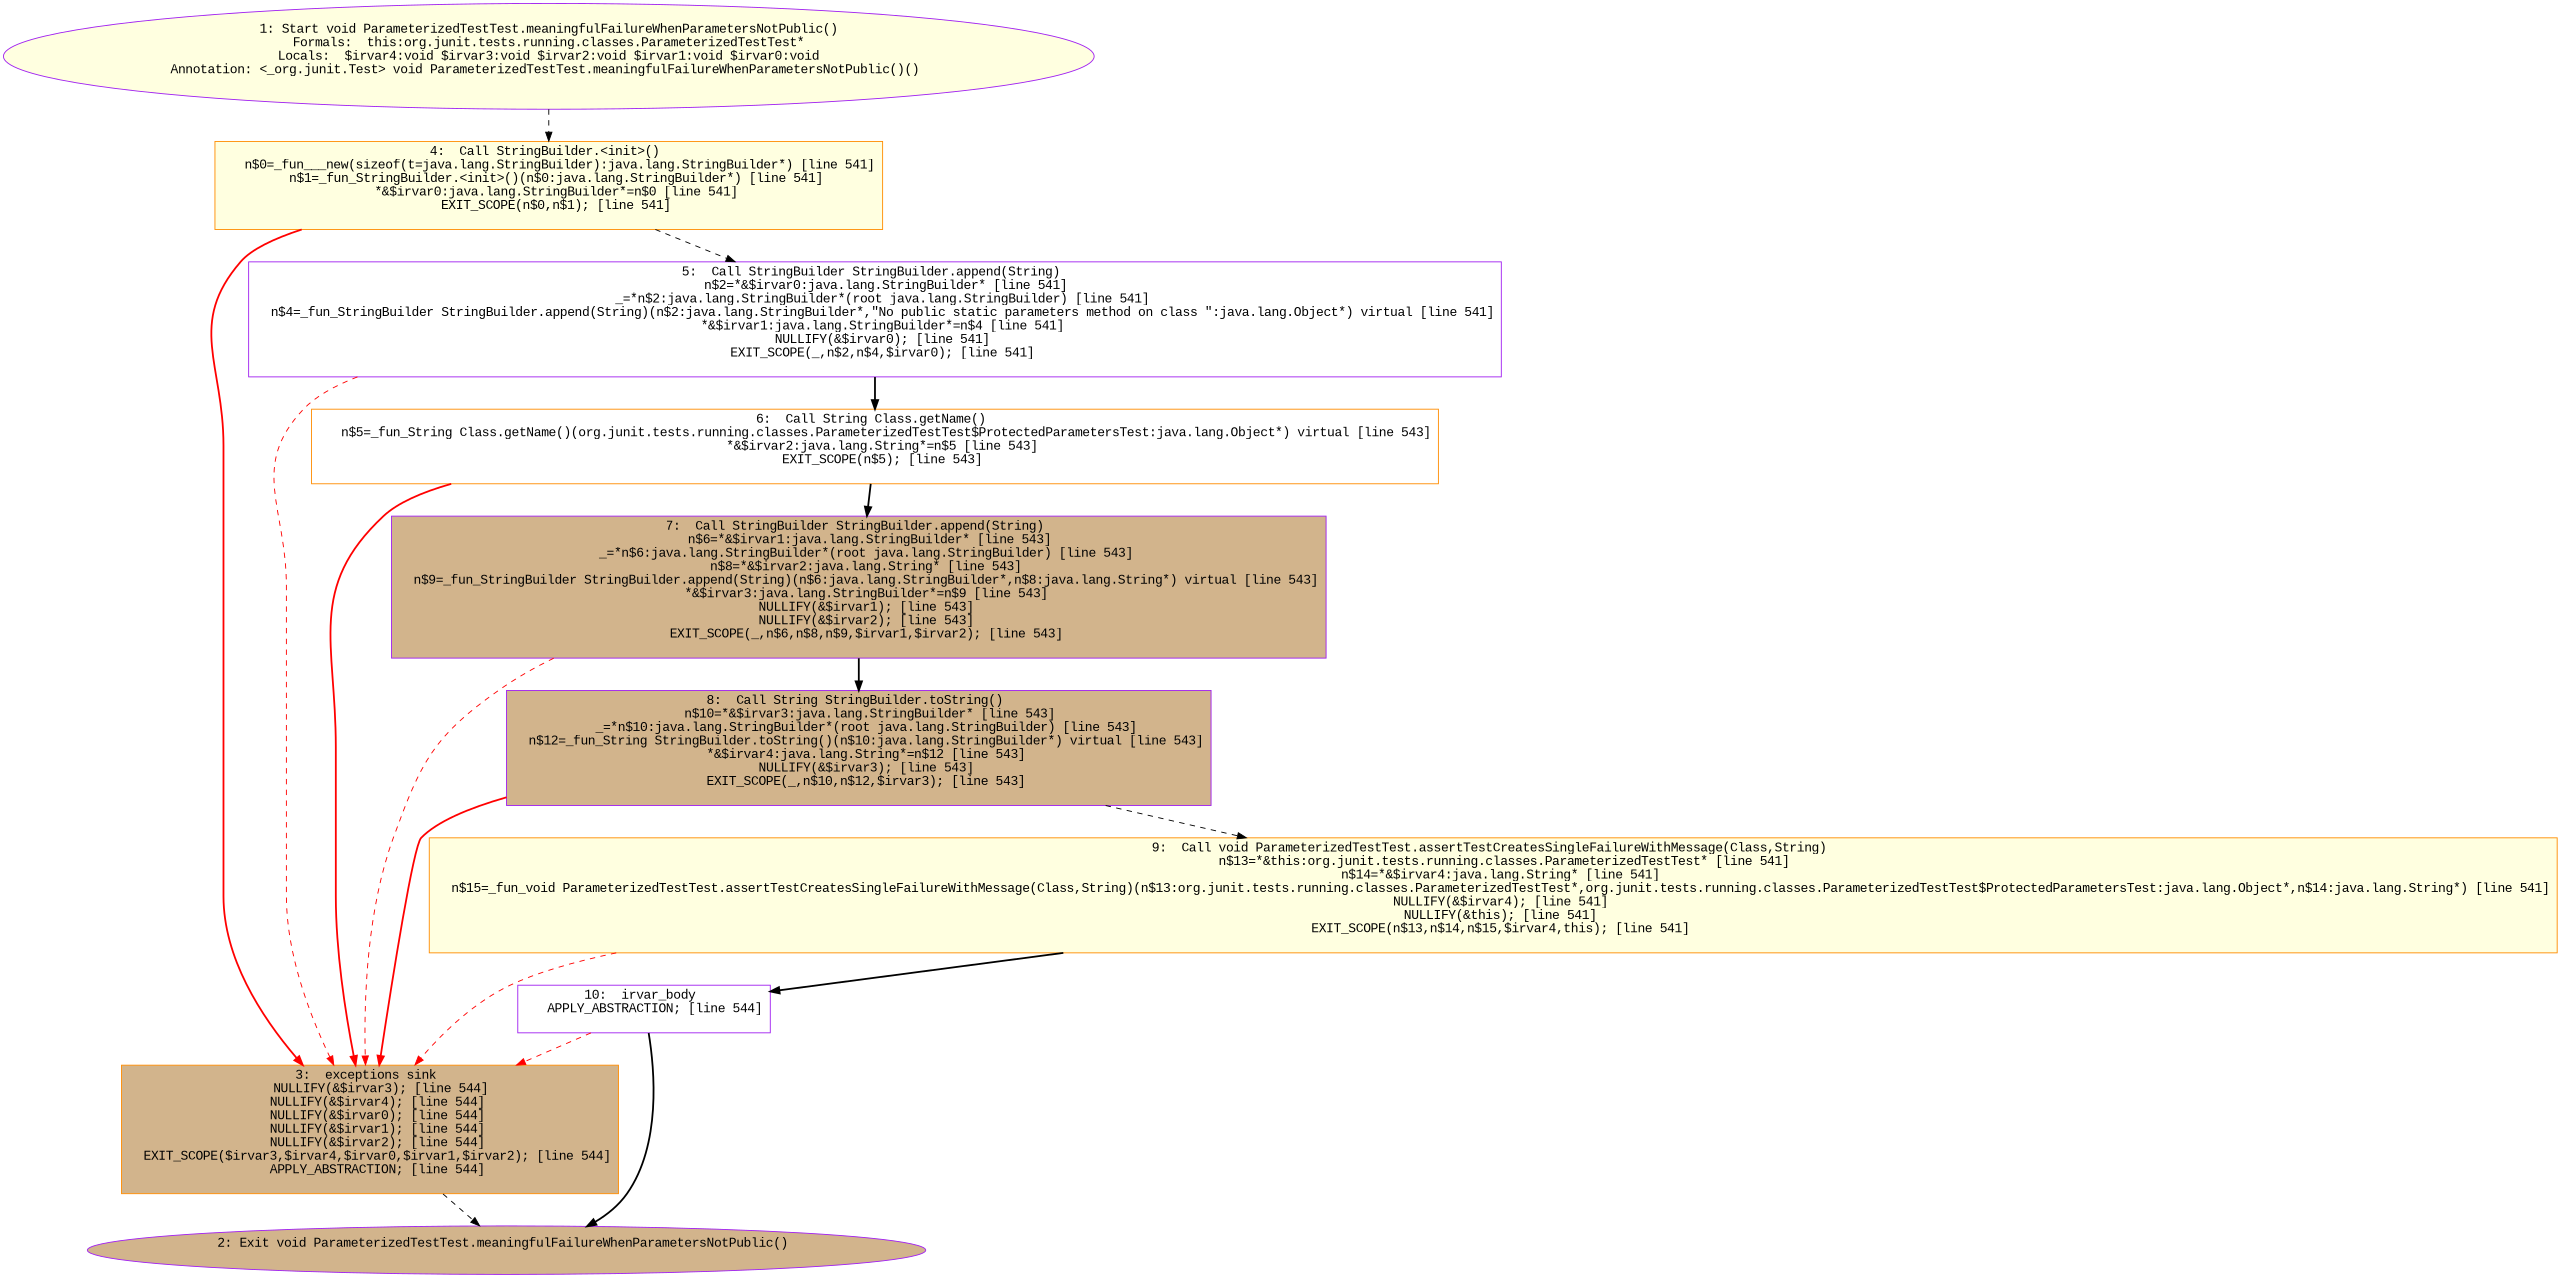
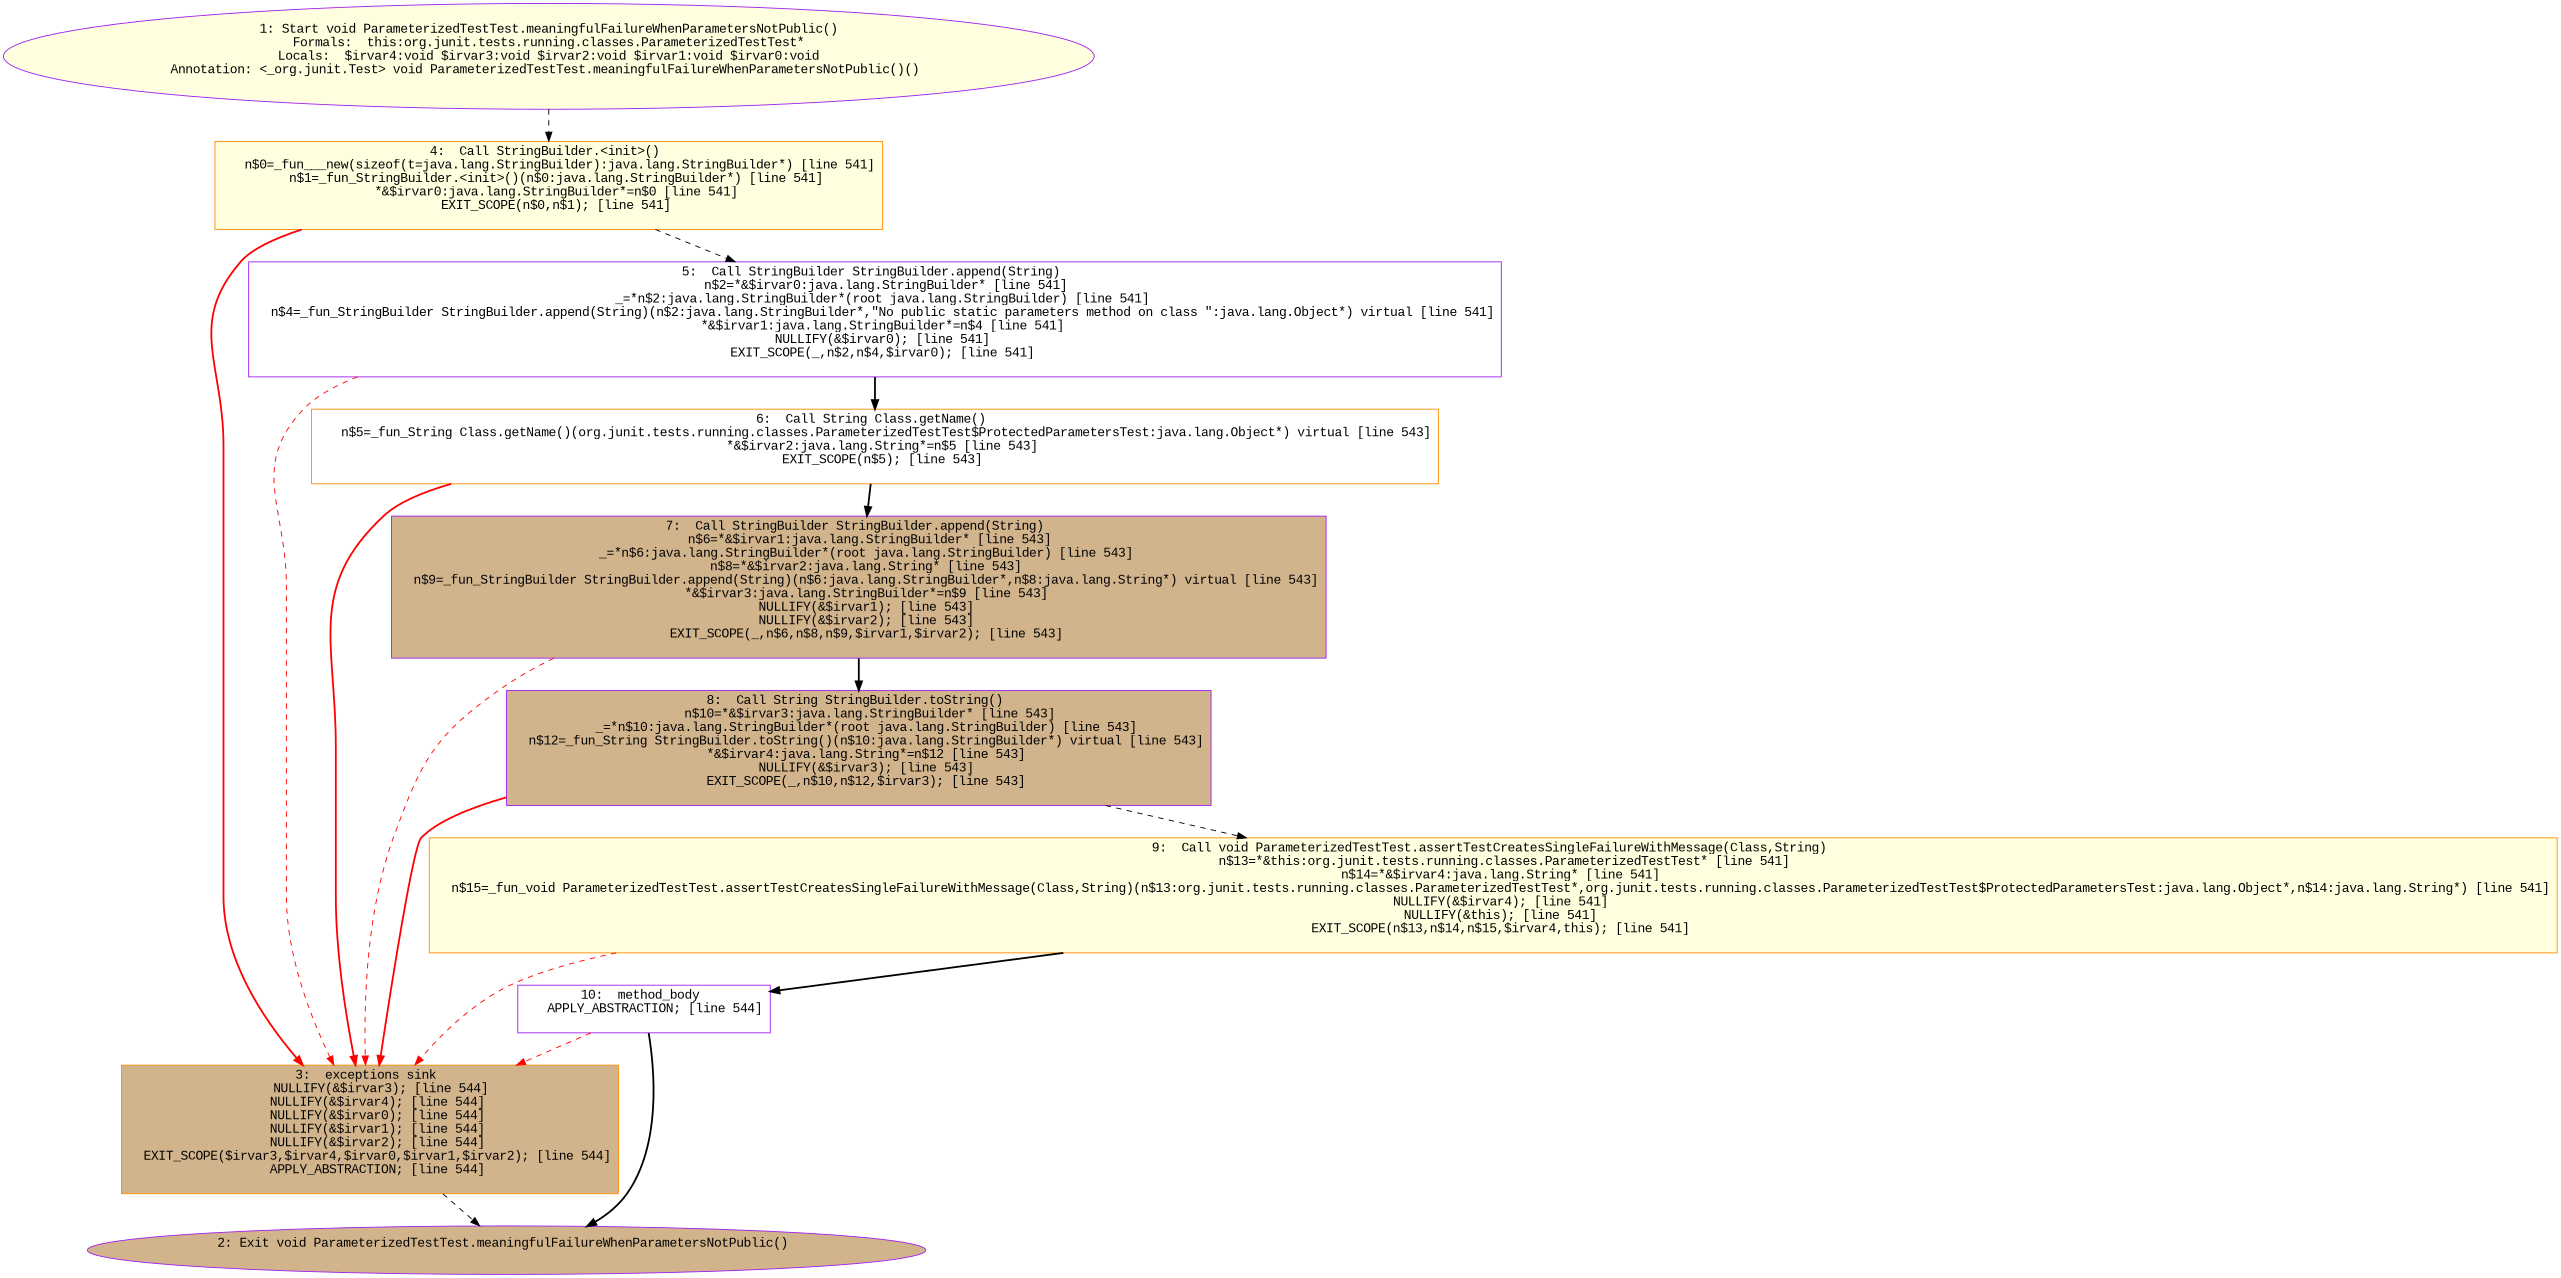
(644, 1009) -> (644, 1009)
